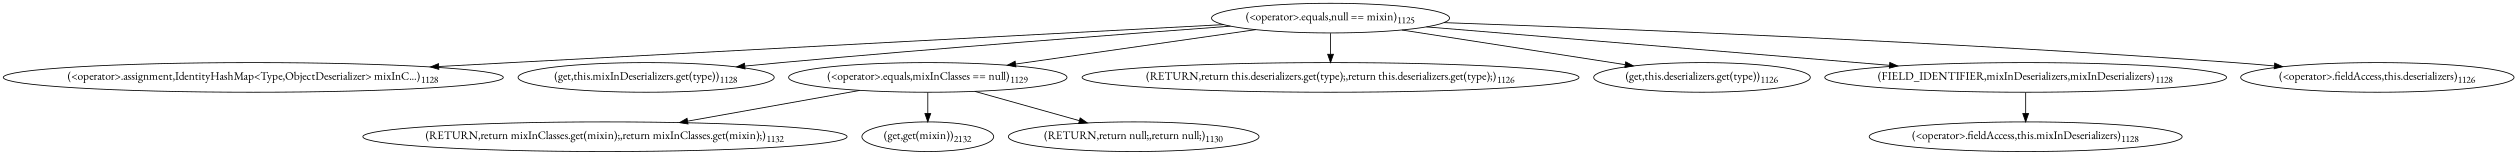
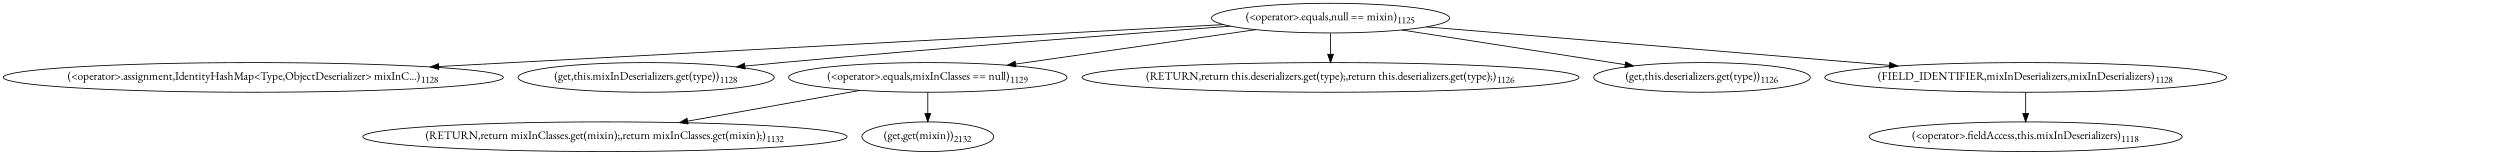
(2377, 77) -> none
(2130, 135) -> (2130, 135)
(1134, 137) -> none
